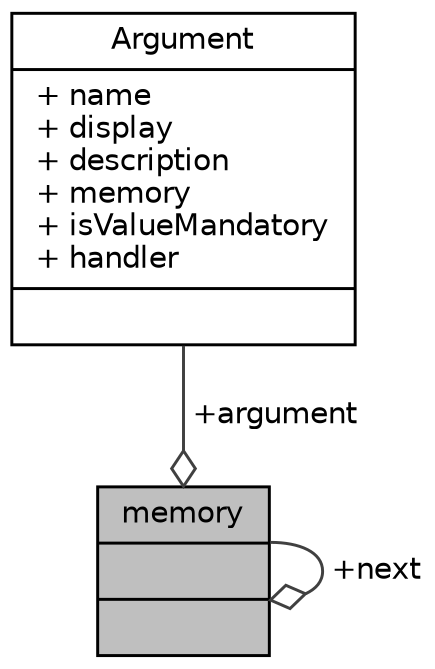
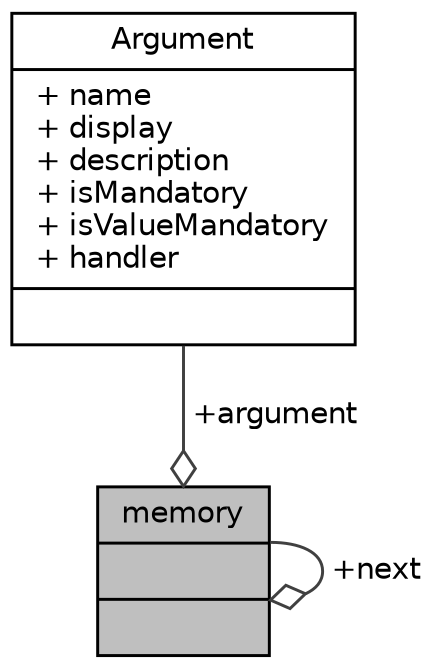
(114, 194) -> (144, 194)
